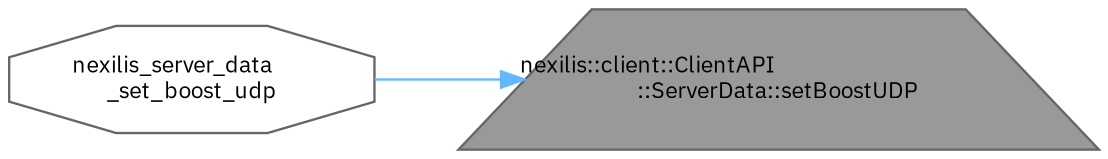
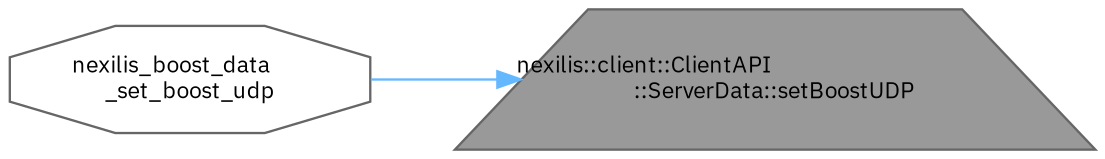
(192, 79) -> (190, 79)
